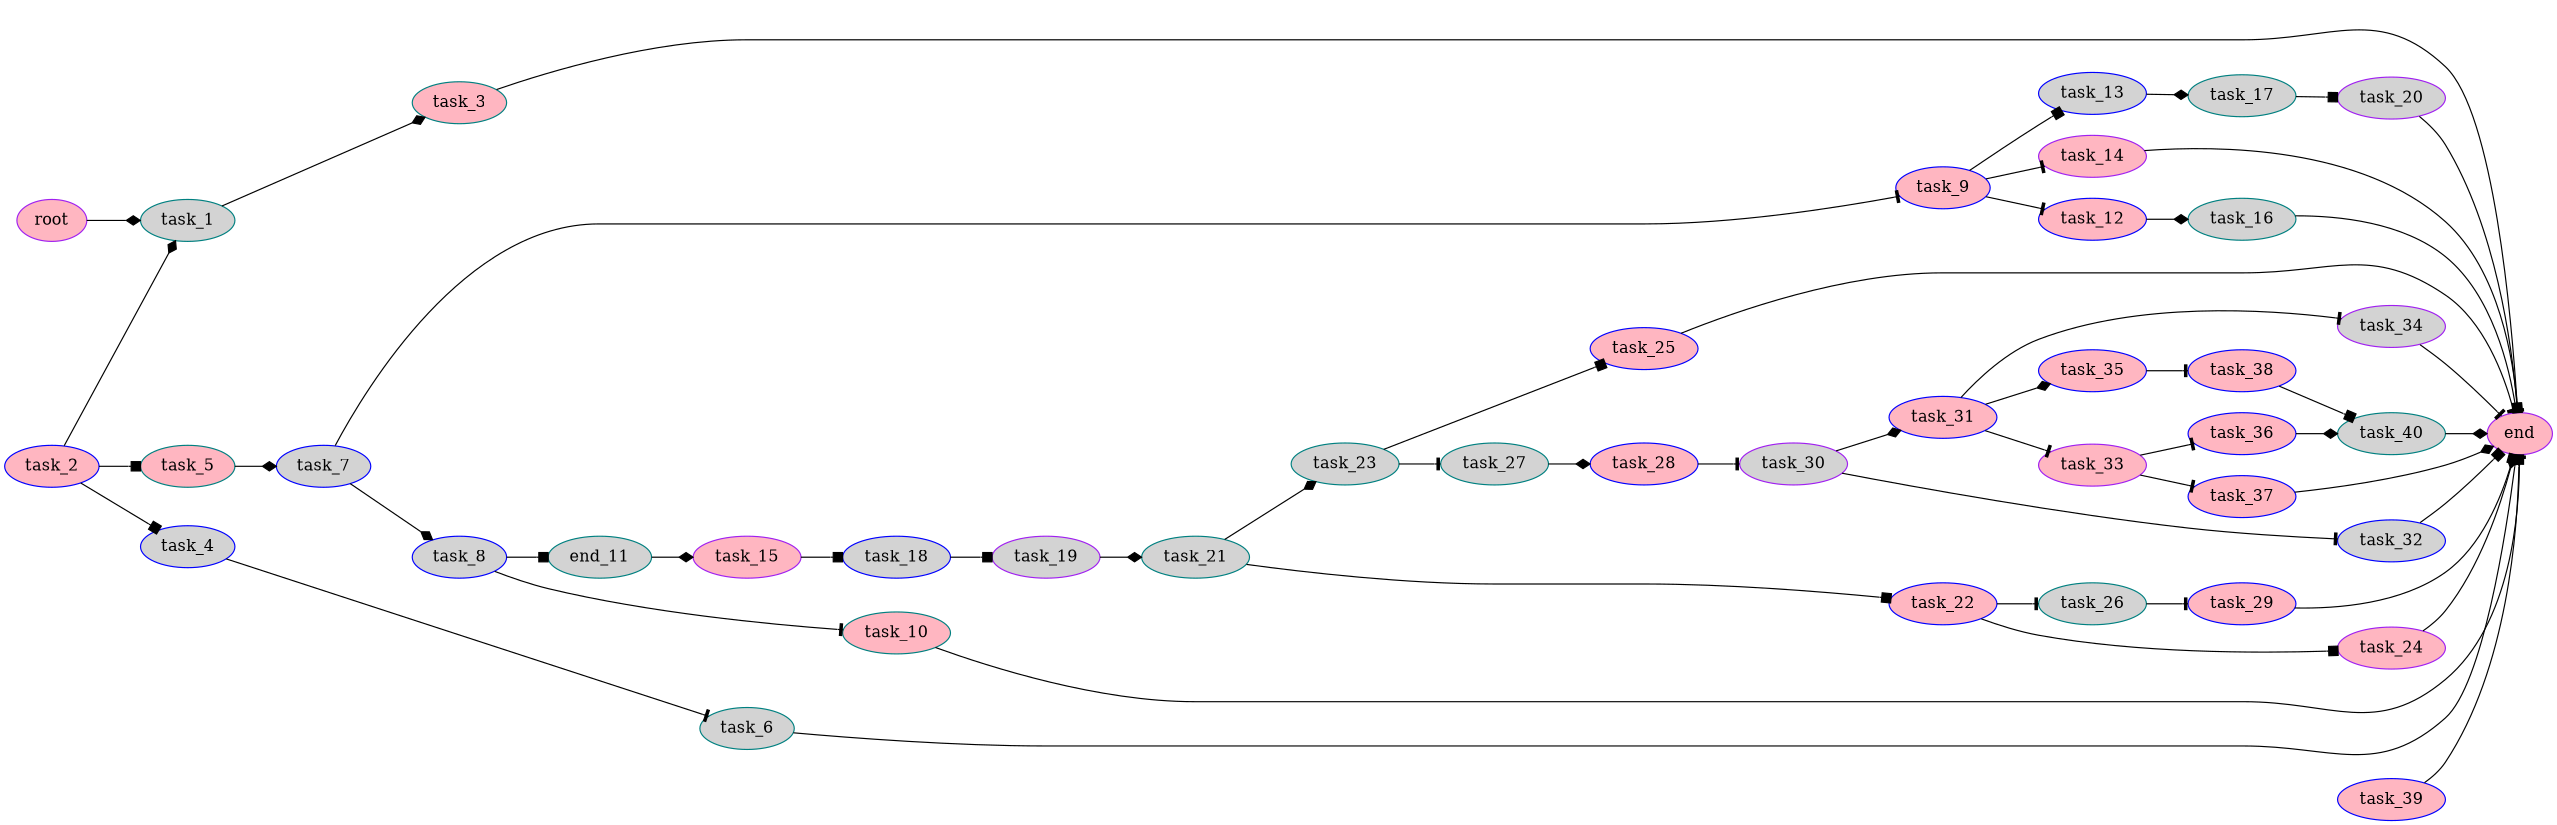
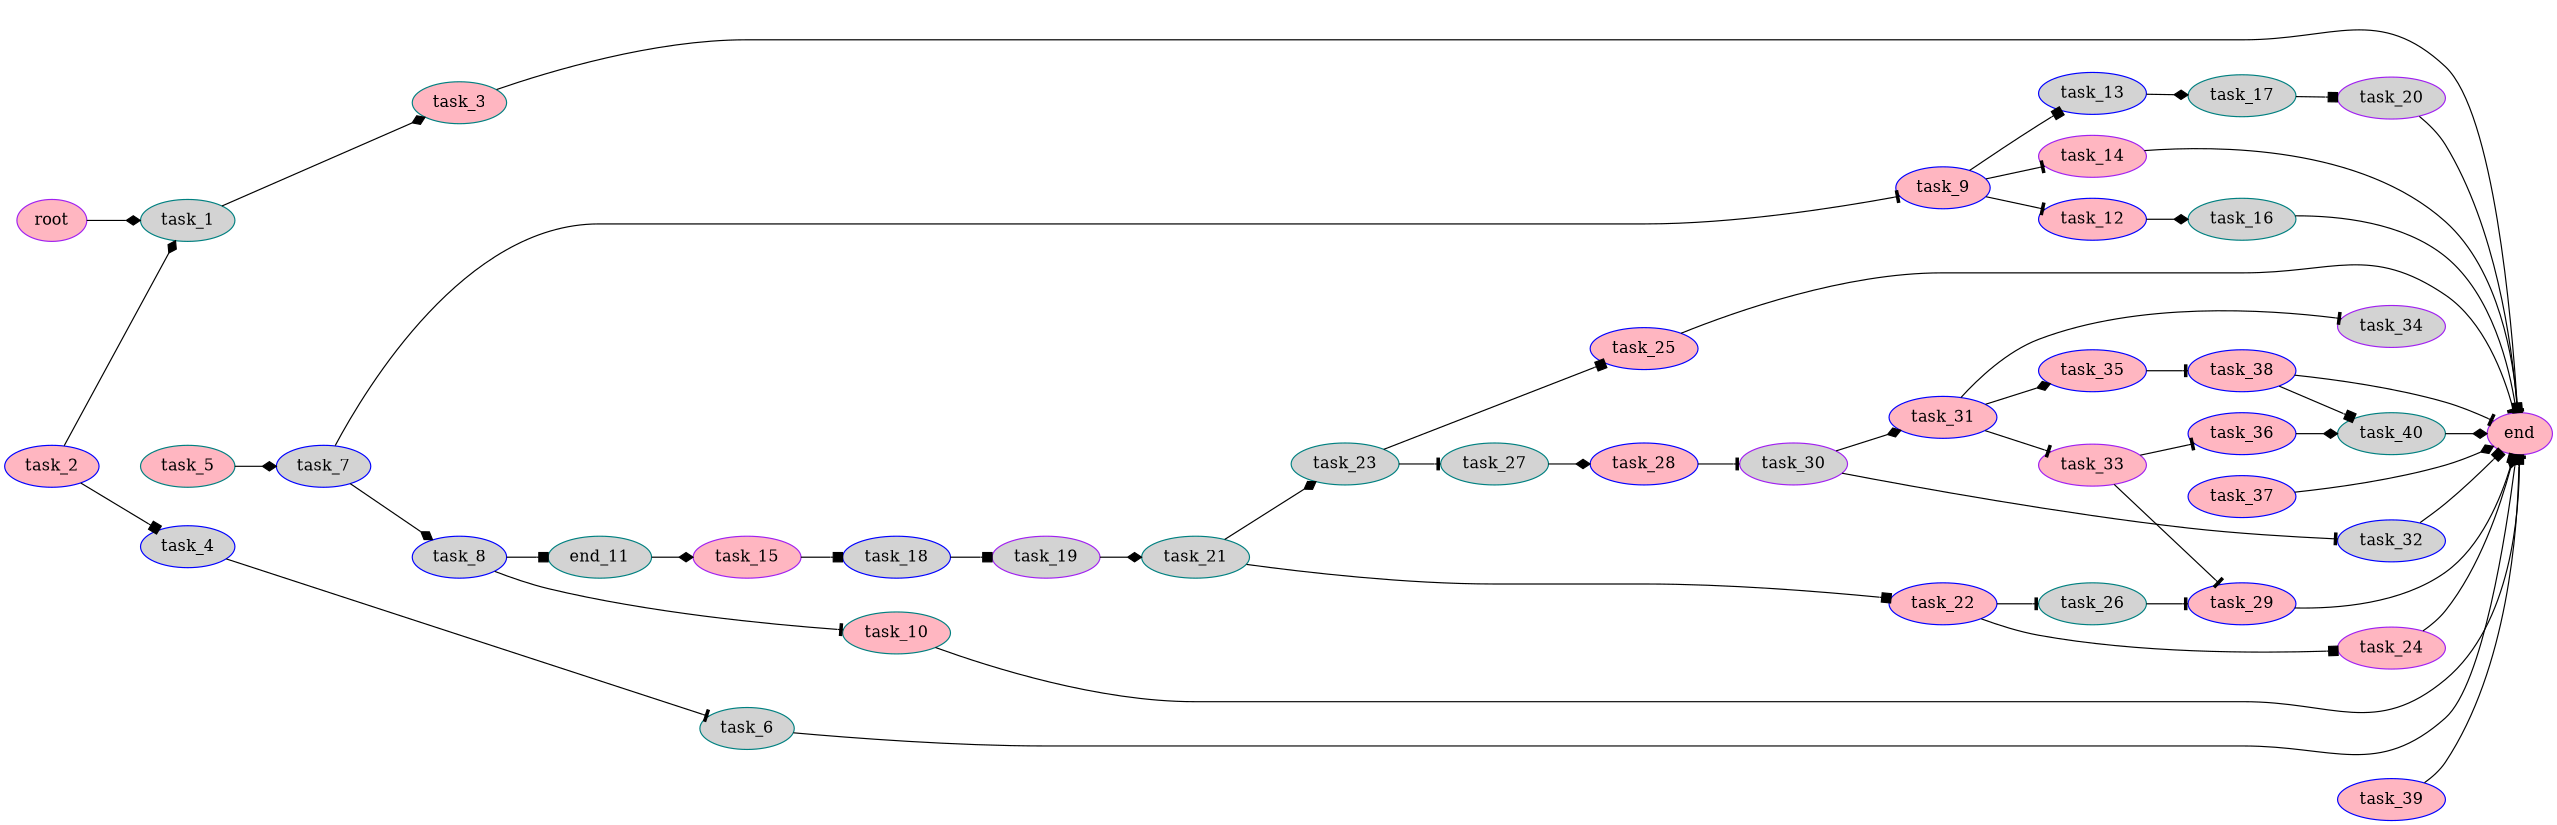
(2460, 376) -> (2393, 390)
(114, 466) -> none
(2165, 480) -> (2167, 535)
